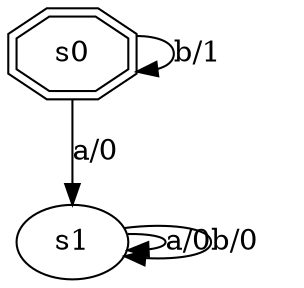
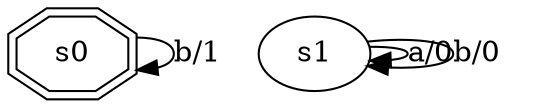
(72, 141) -> none
